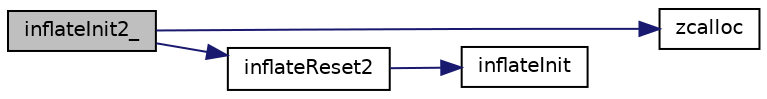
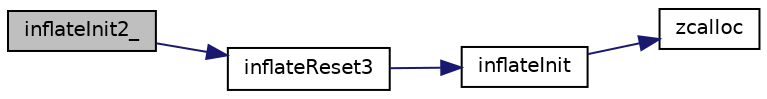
(398, 29) -> (614, 49)
(309, 69) -> (309, 69)
